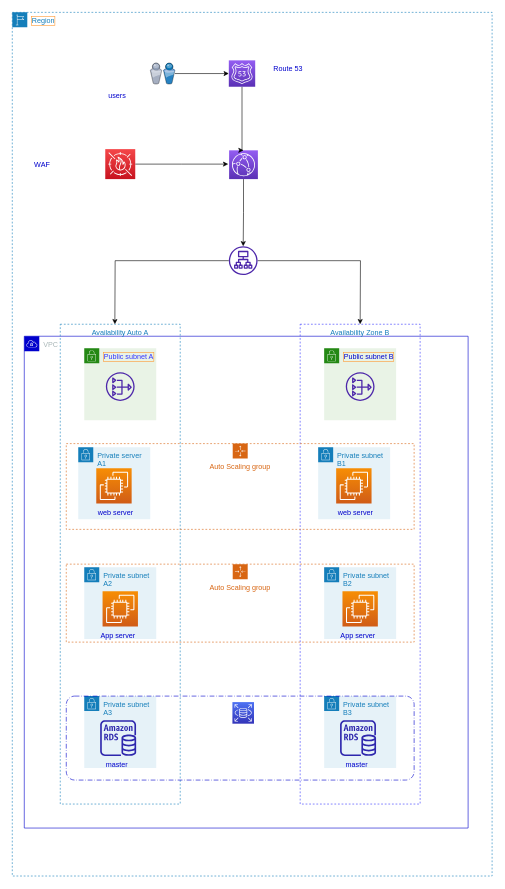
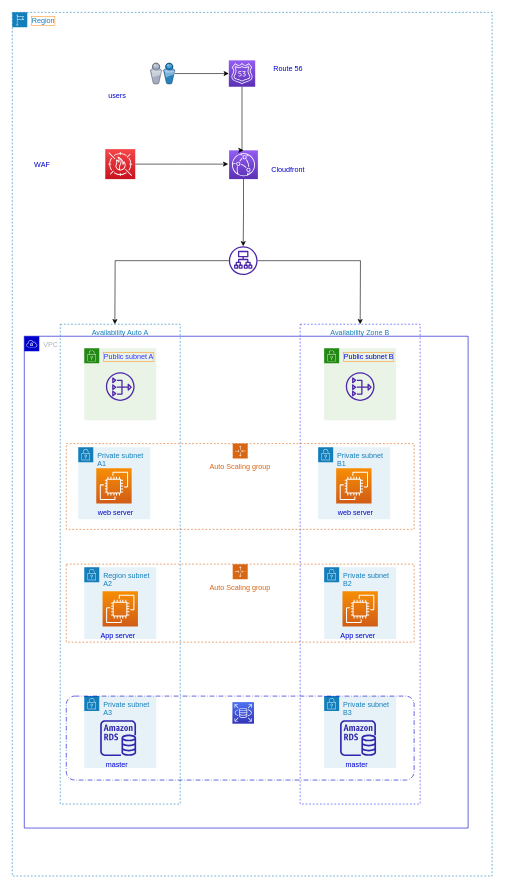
(288, 69) -> (288, 69)
none -> (288, 170)
(124, 460) -> (124, 460)
(130, 580) -> (130, 580)
